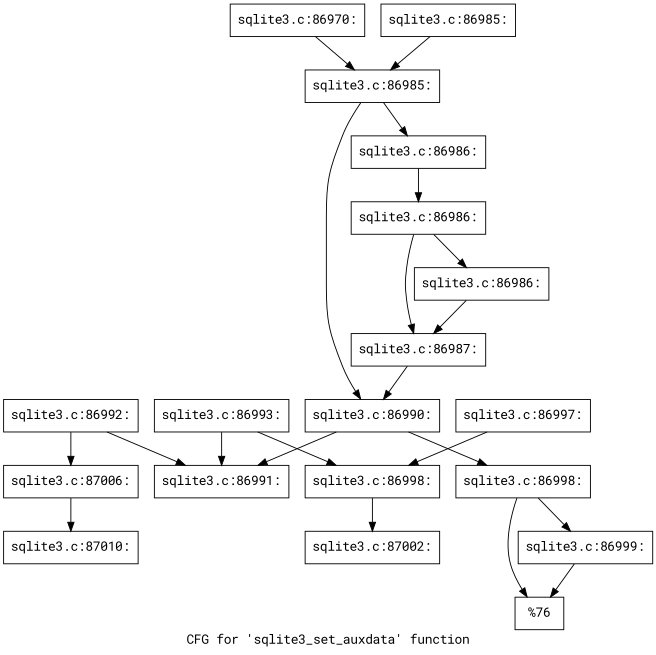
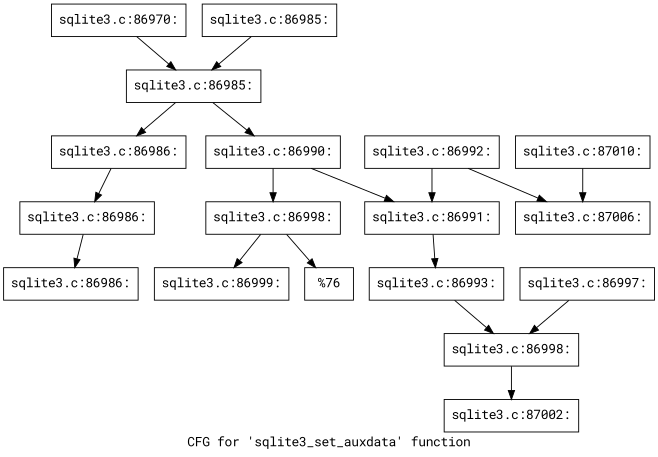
(418, 350) -> none
(222, 444) -> (434, 247)
(71, 510) -> (583, 181)
(565, 577) -> none
